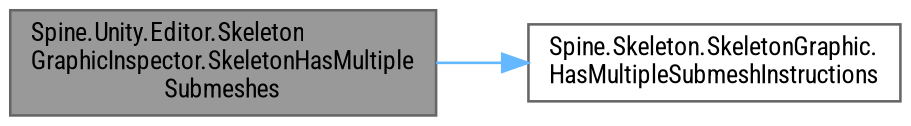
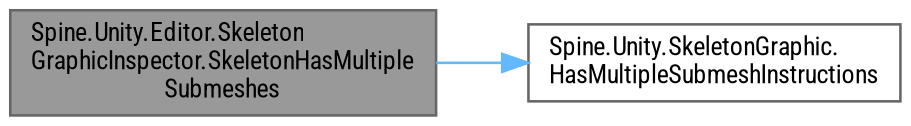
(714, 63) -> (714, 63)
